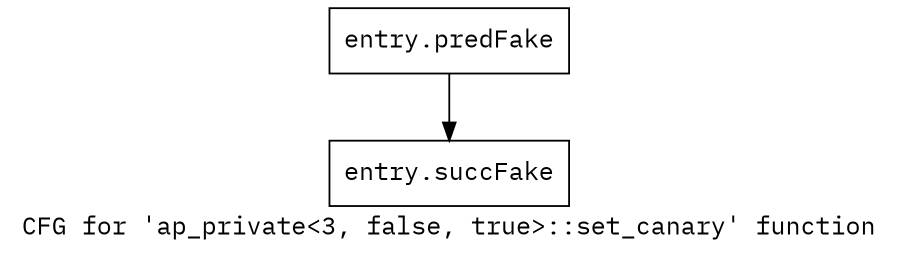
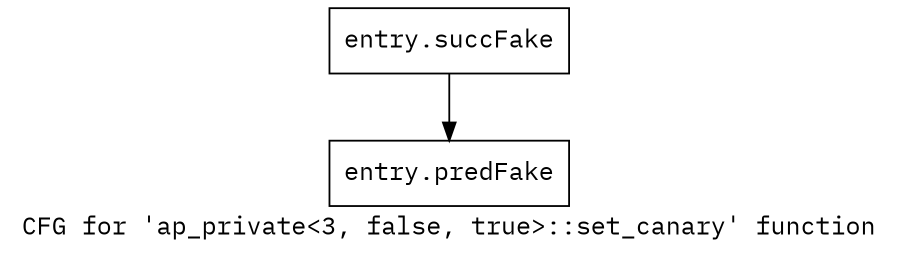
(449, 98) -> (449, 98)
